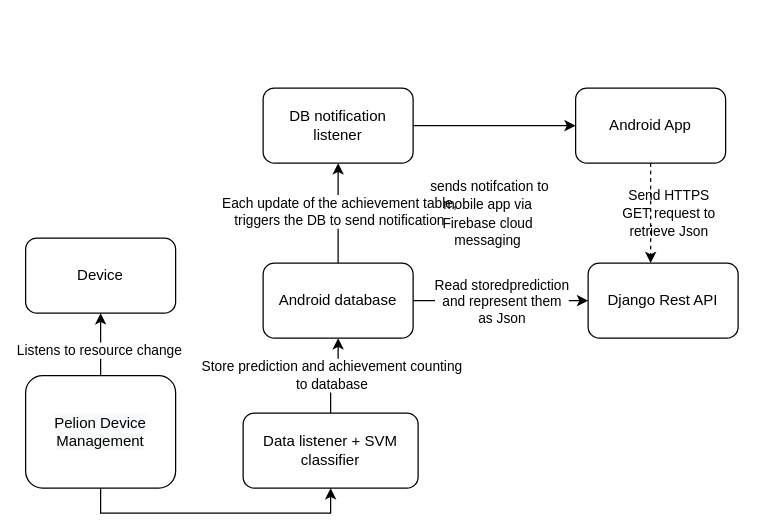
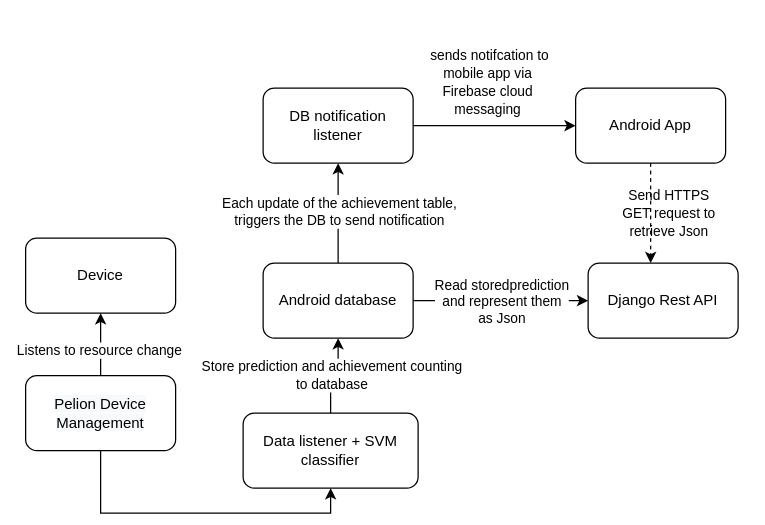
(488, 213) -> (488, 82)
(101, 432) -> (101, 413)
